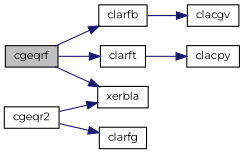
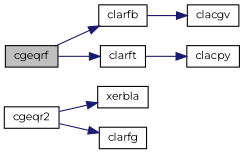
(72, 74) -> none
